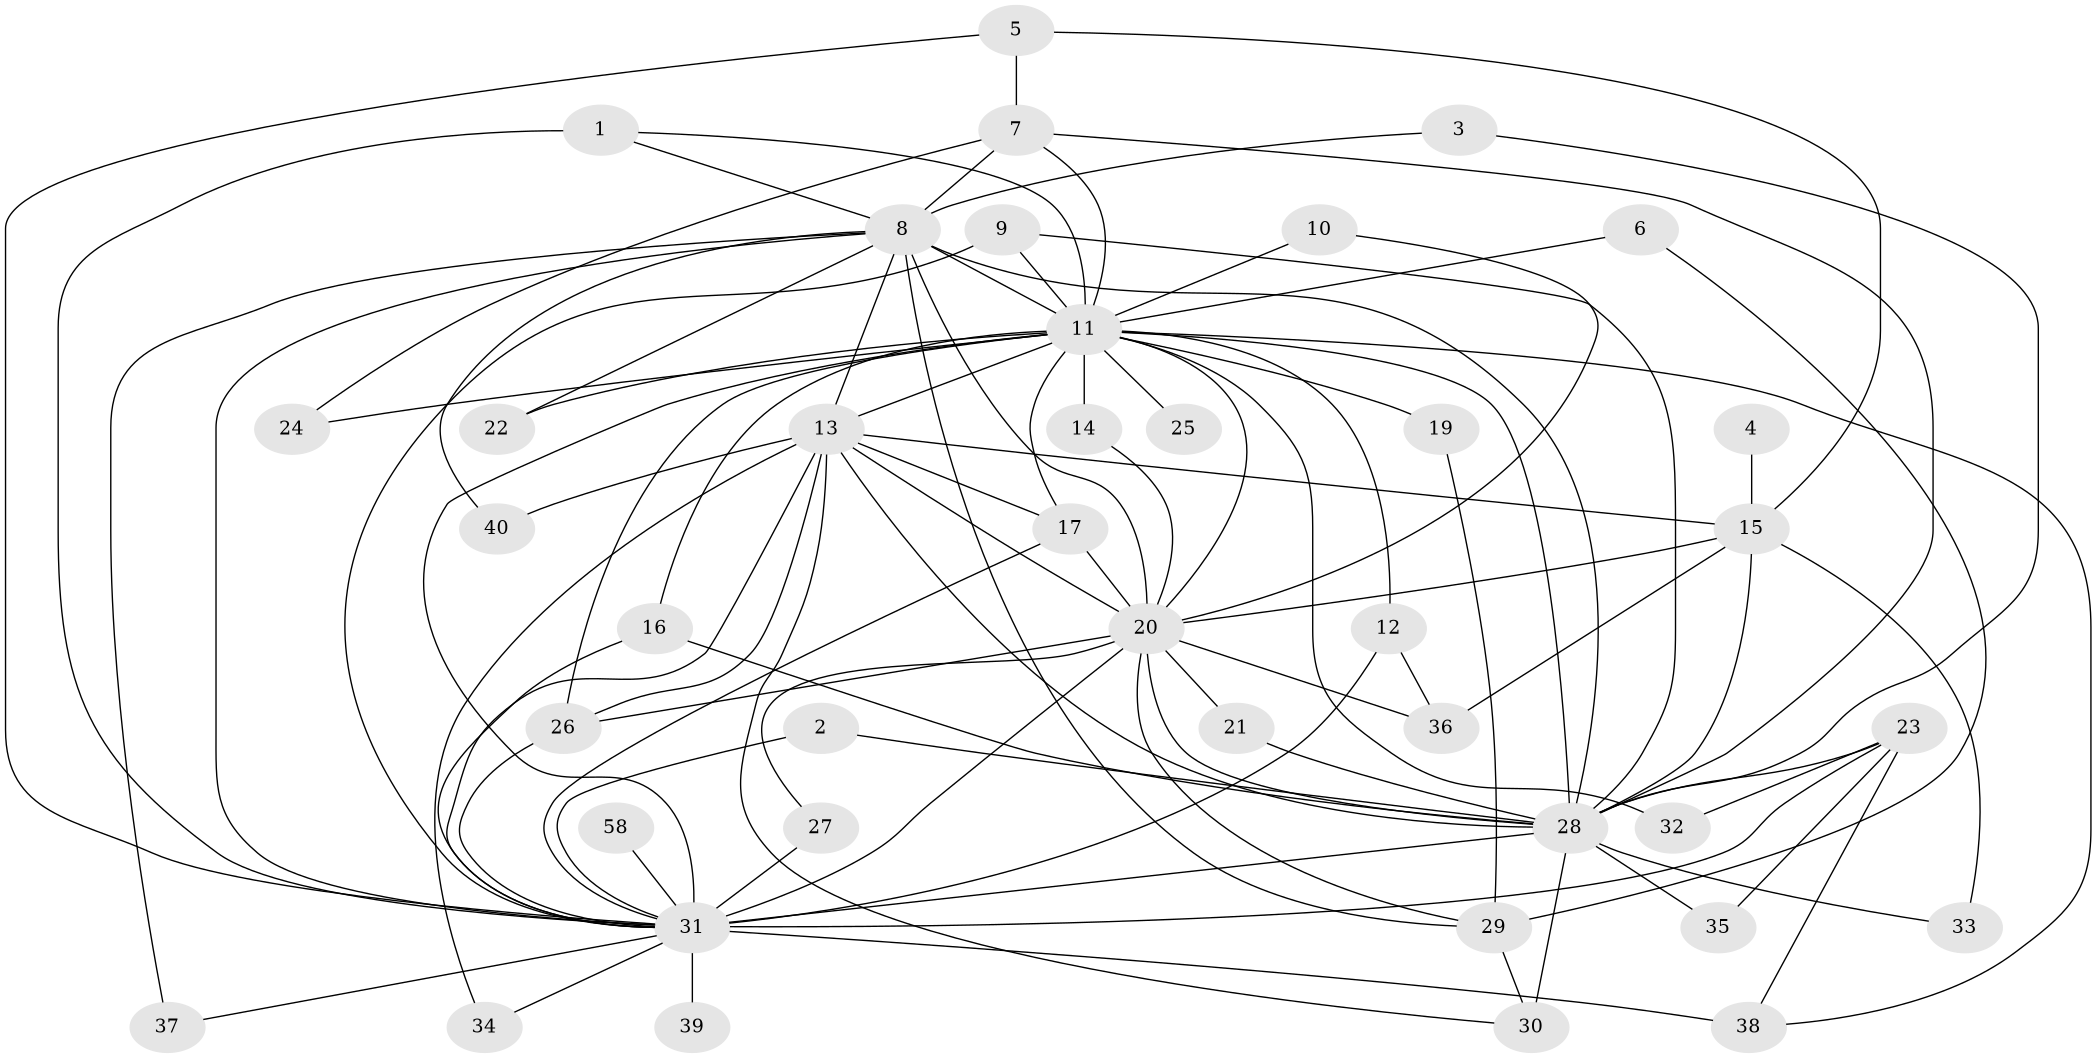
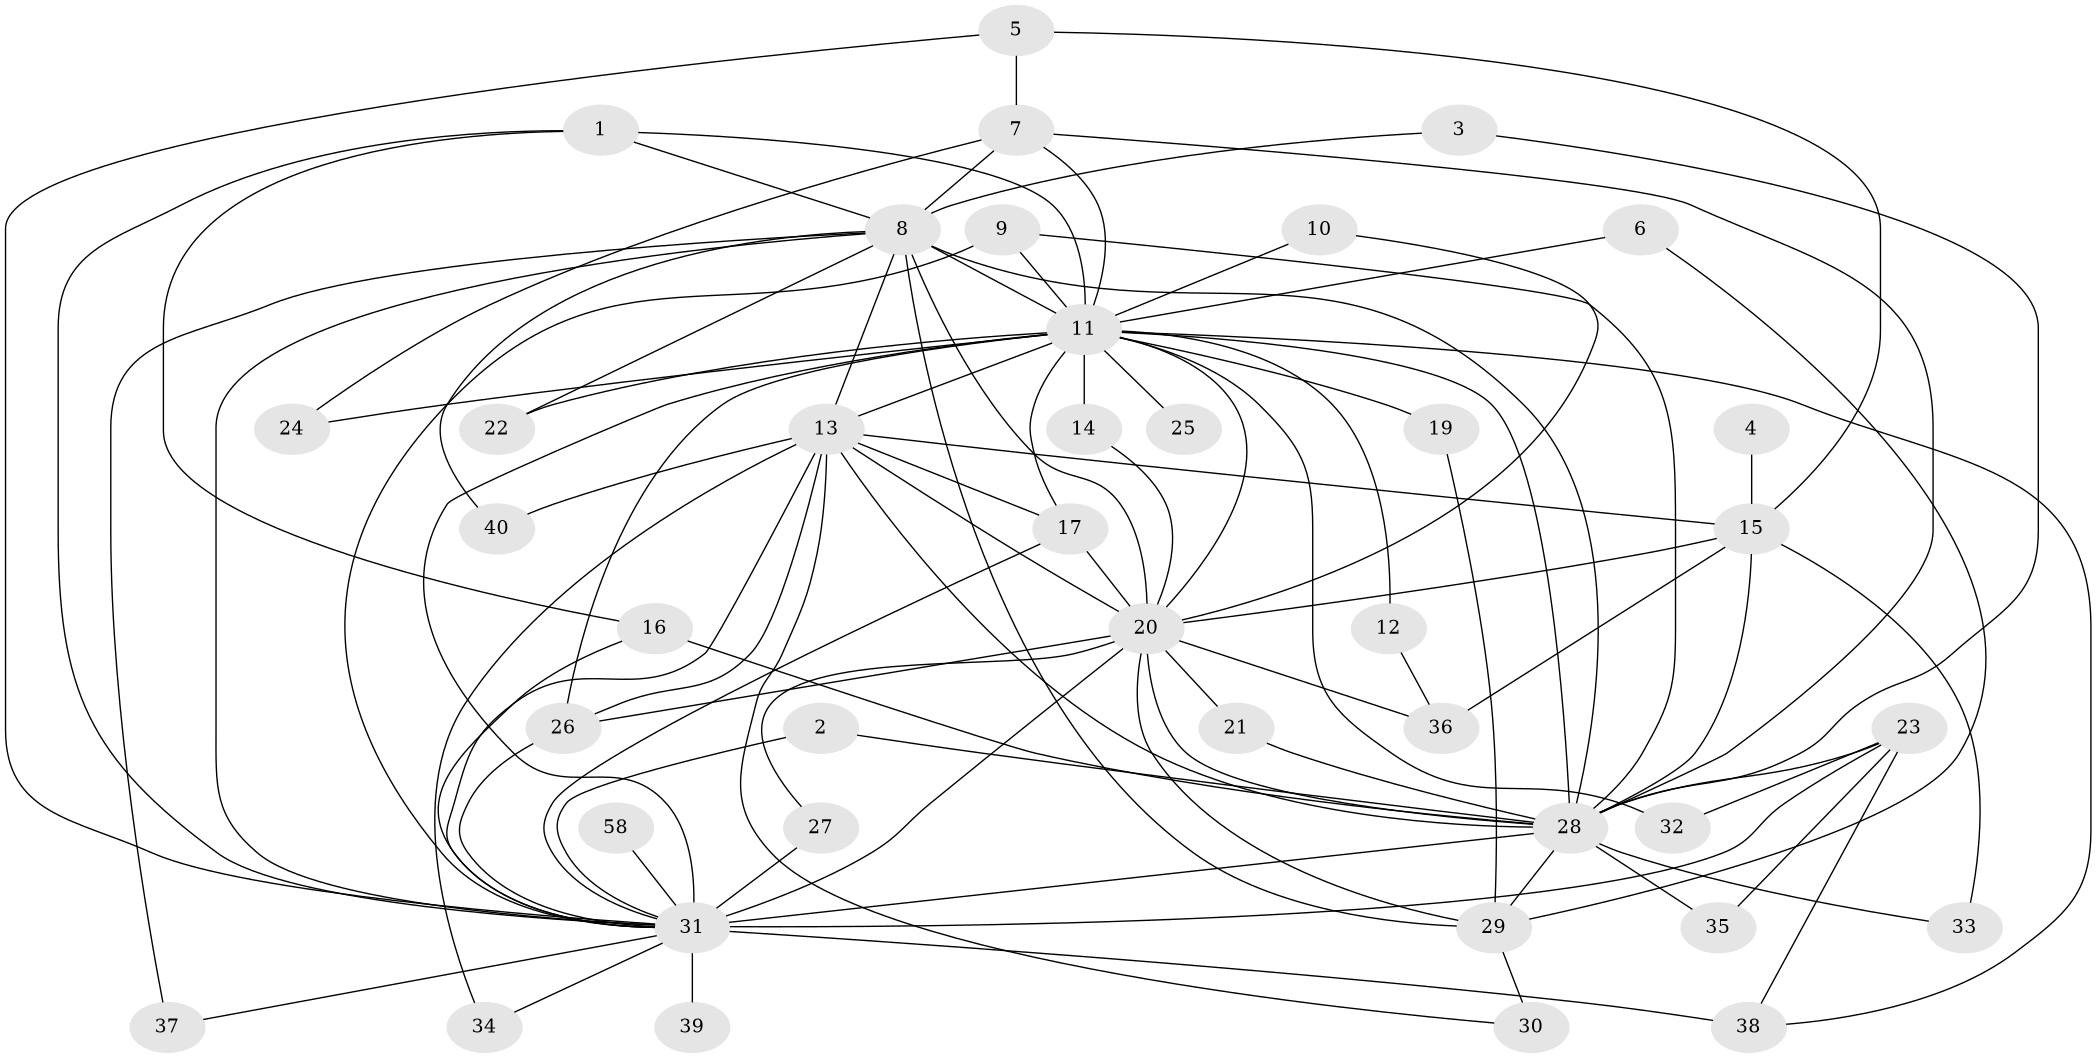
(797, 392) -> (163, 391)
(1082, 848) -> none
(1551, 928) -> (1532, 878)
